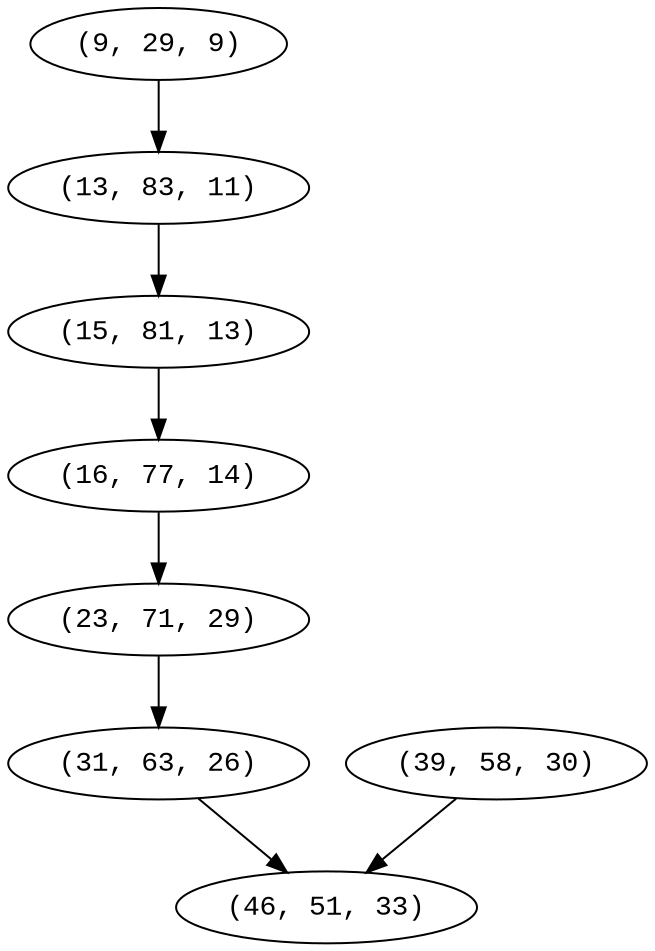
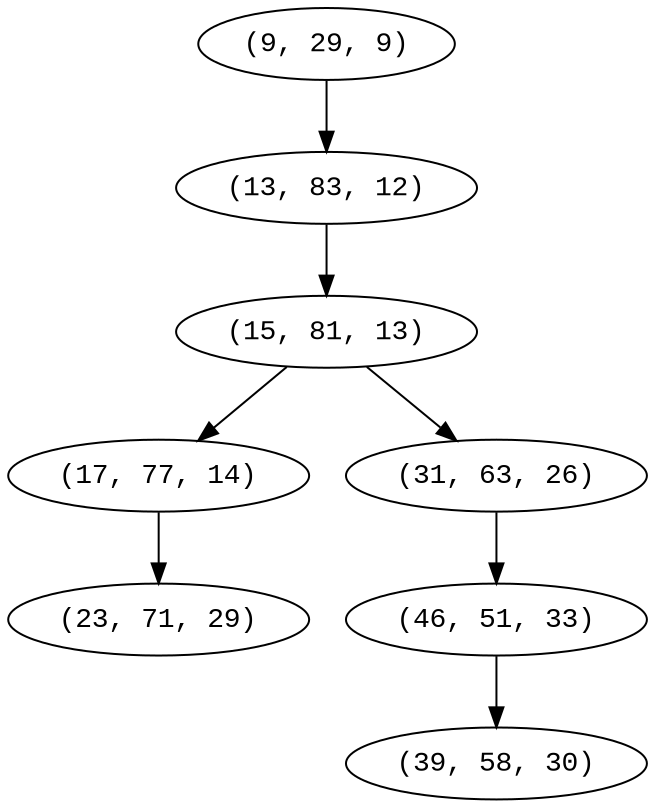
(159, 188) -> (327, 188)
(159, 476) -> (159, 476)
(159, 682) -> (404, 397)
(419, 829) -> (496, 682)
